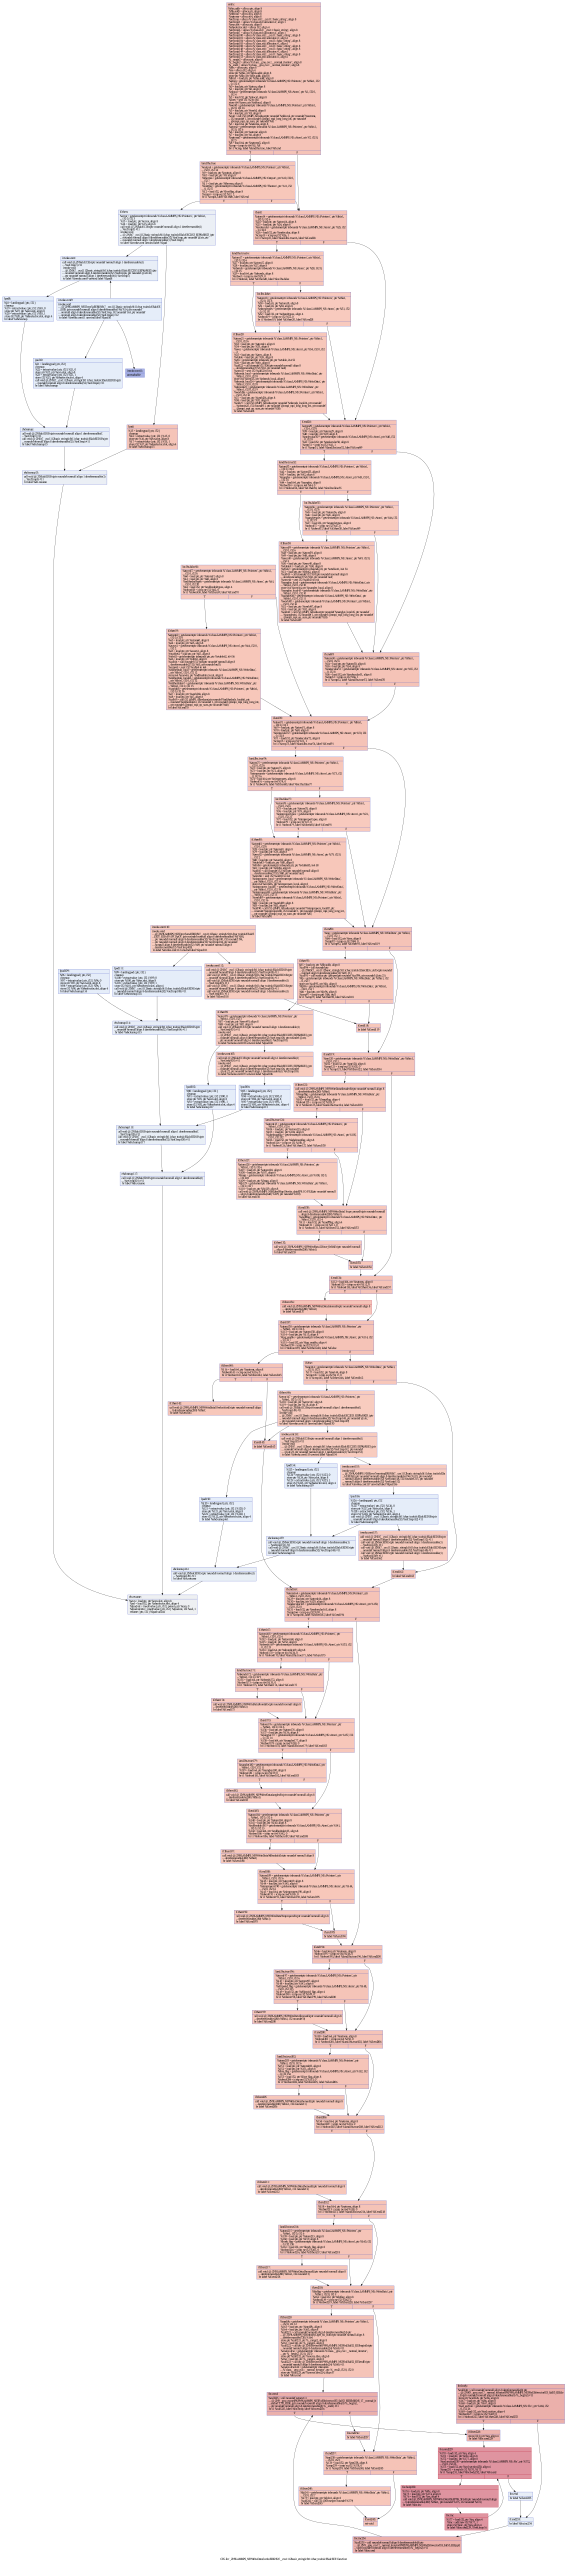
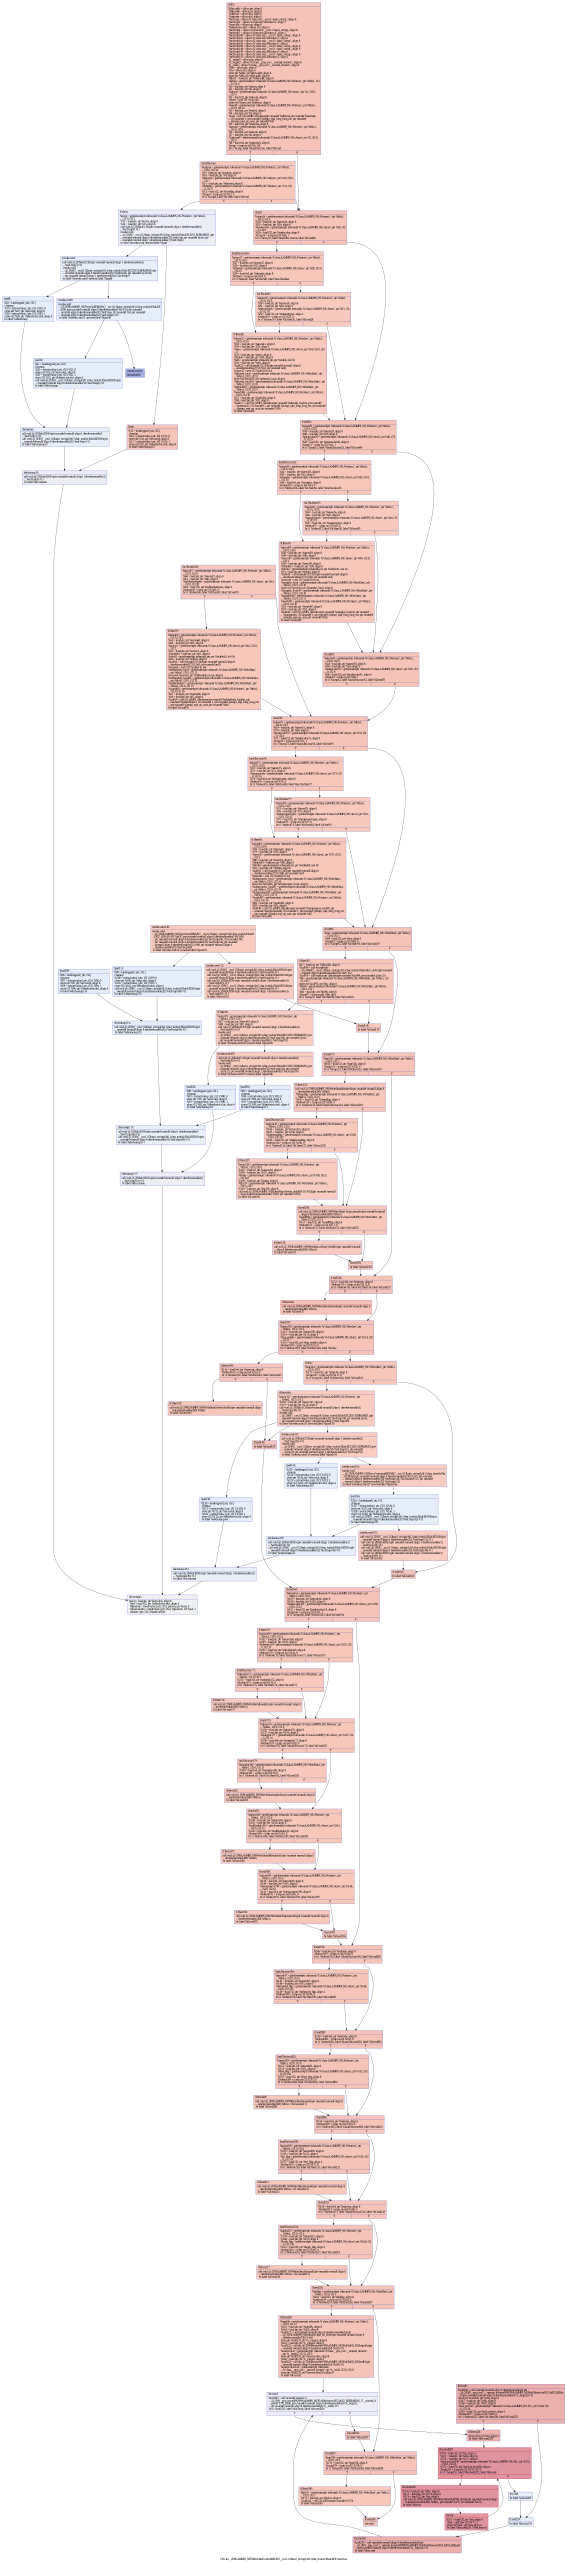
(111, 290) -> (108, 289)
(298, 2017) -> none
none -> (324, 2157)
(322, 2404) -> (322, 2404)
